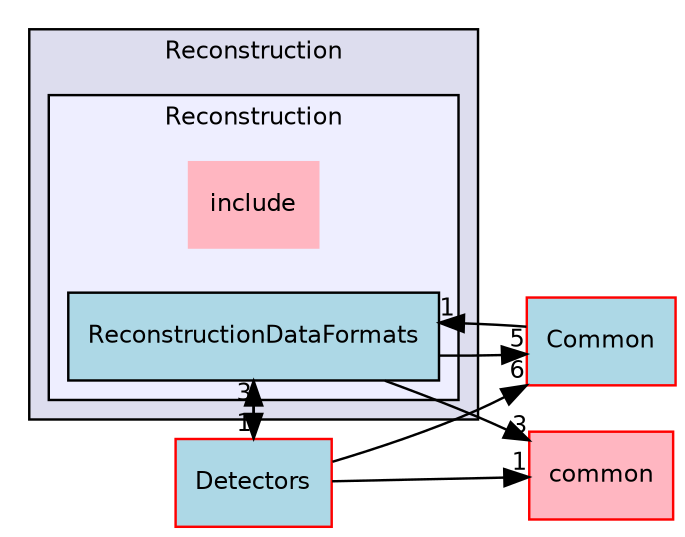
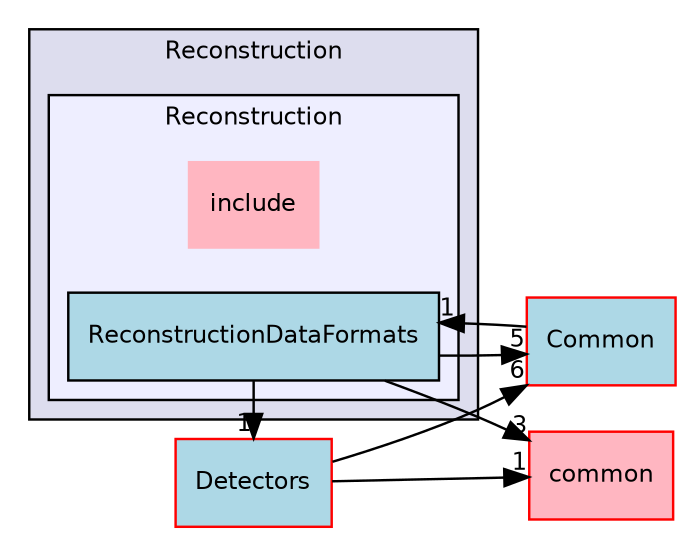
(254, 422) -> none
